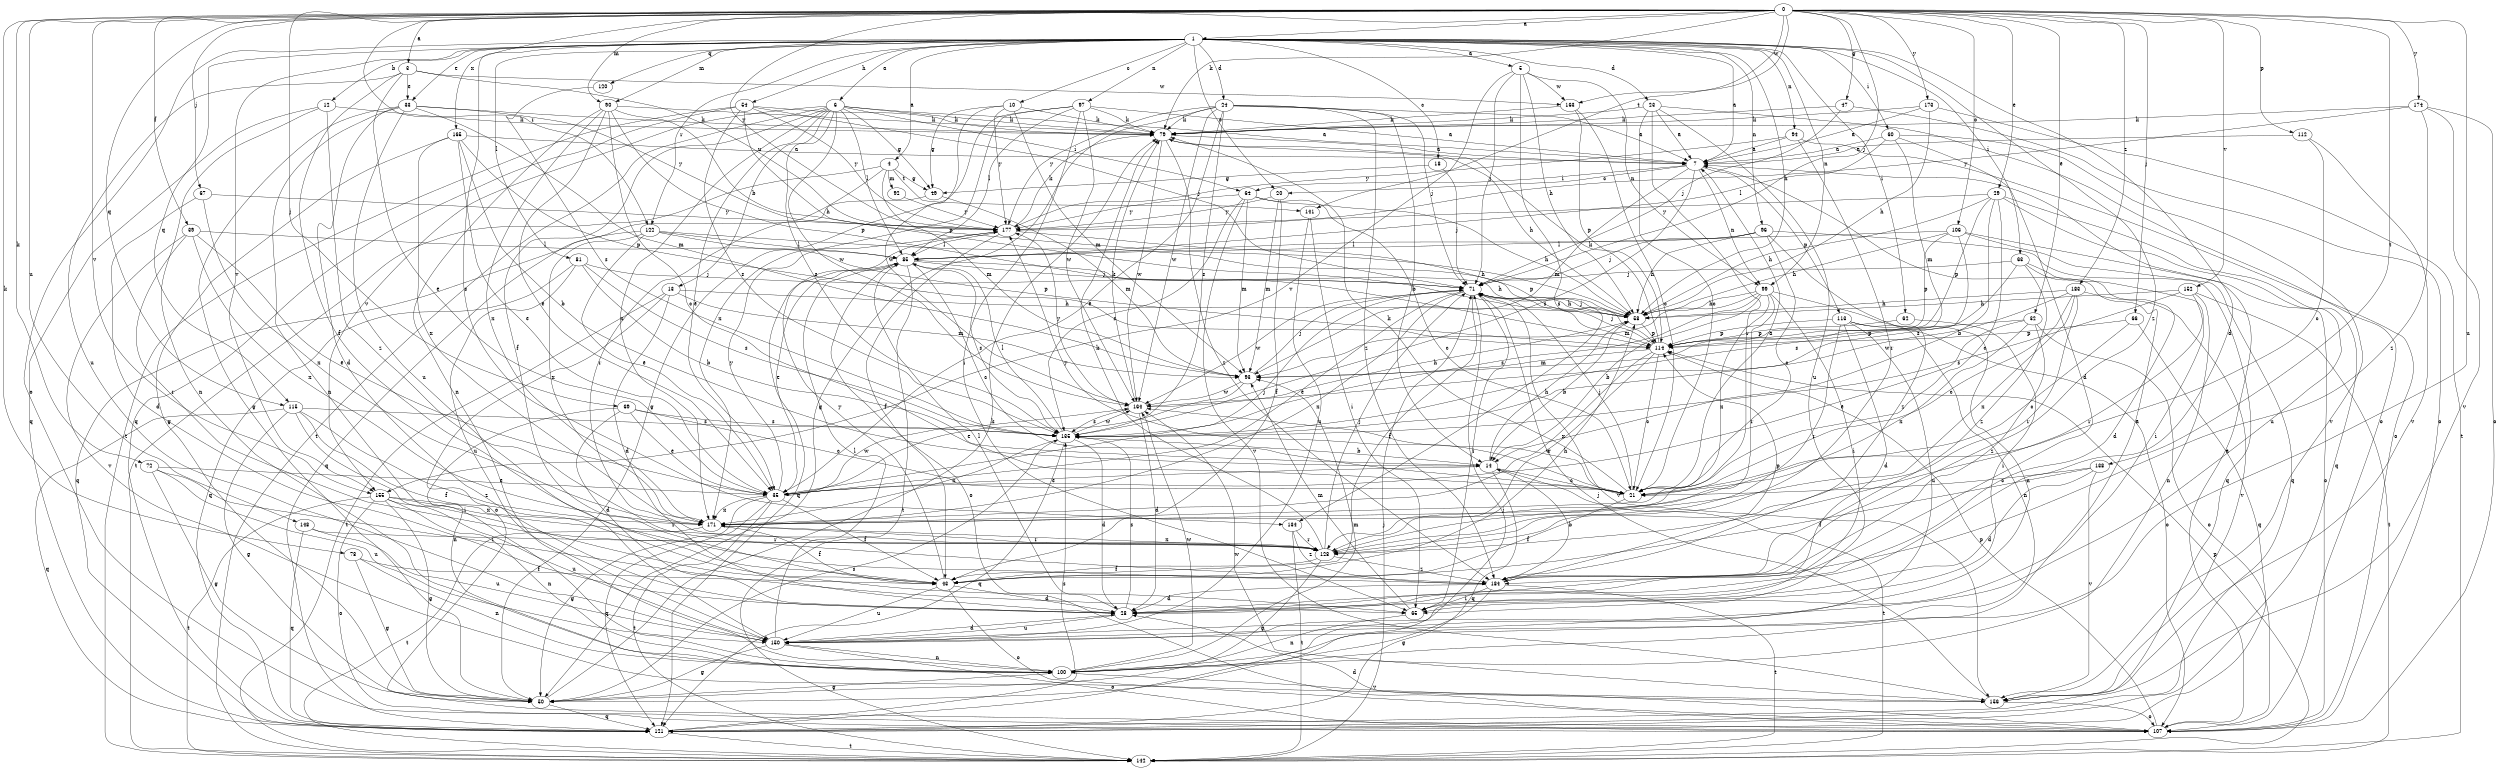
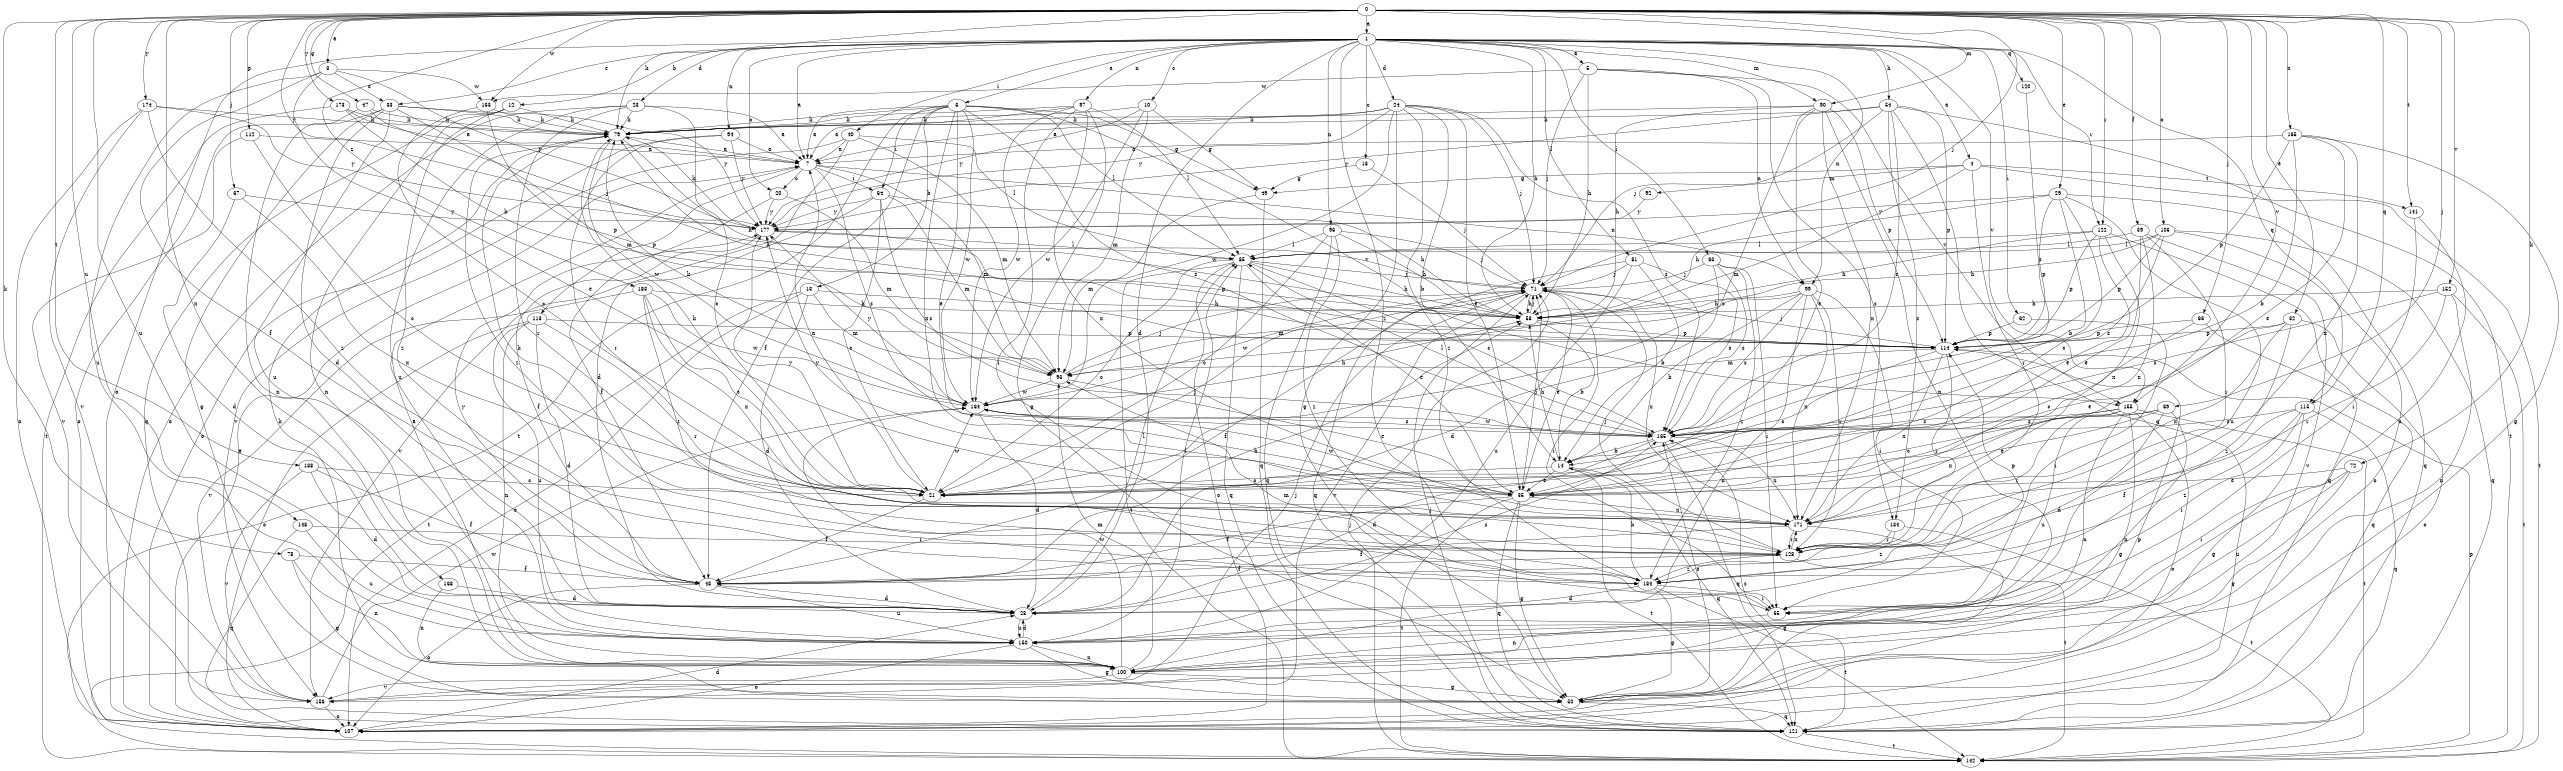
(1891, 135) -> (851, 135)
(760, 150) -> (540, 150)
(463, 273) -> (1916, 313)
none -> (1897, 422)
none -> (448, 584)
